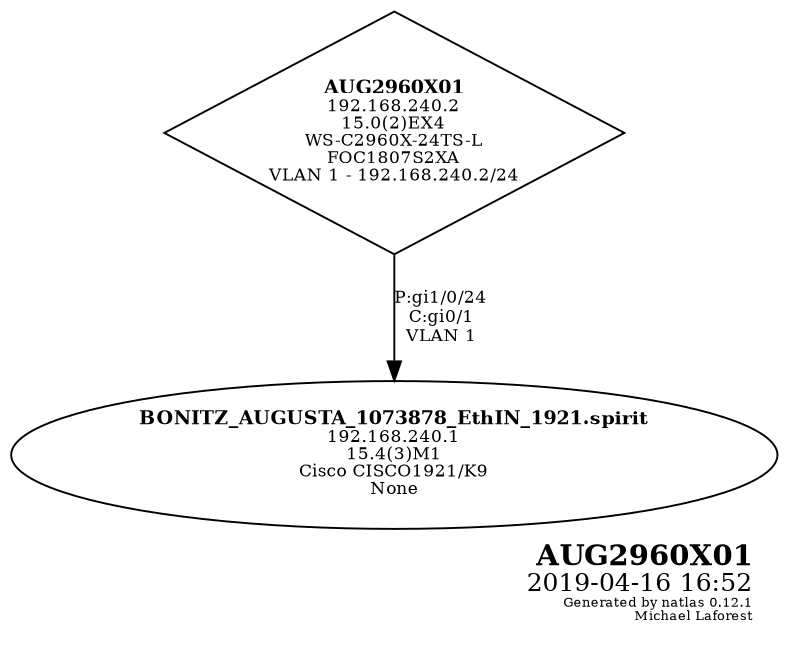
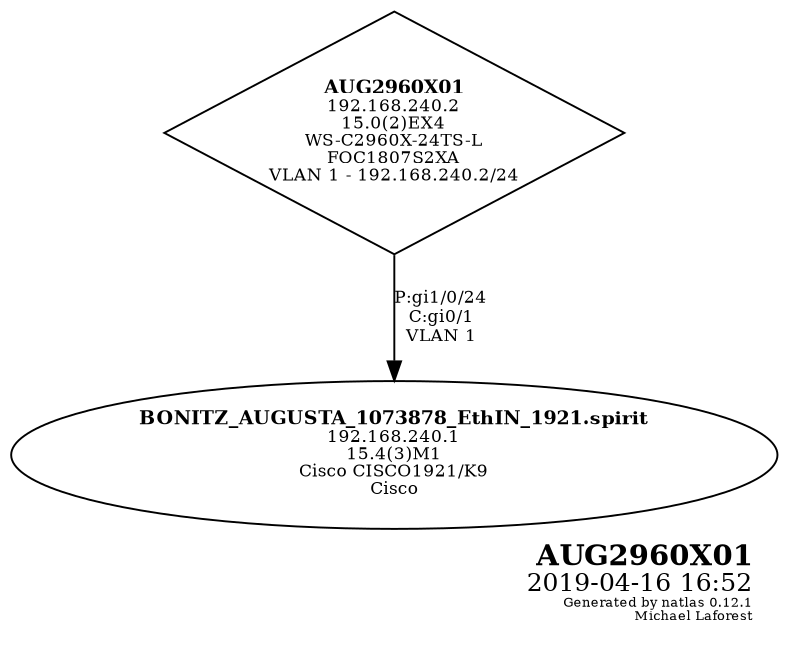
(394, 489) -> (394, 489)
